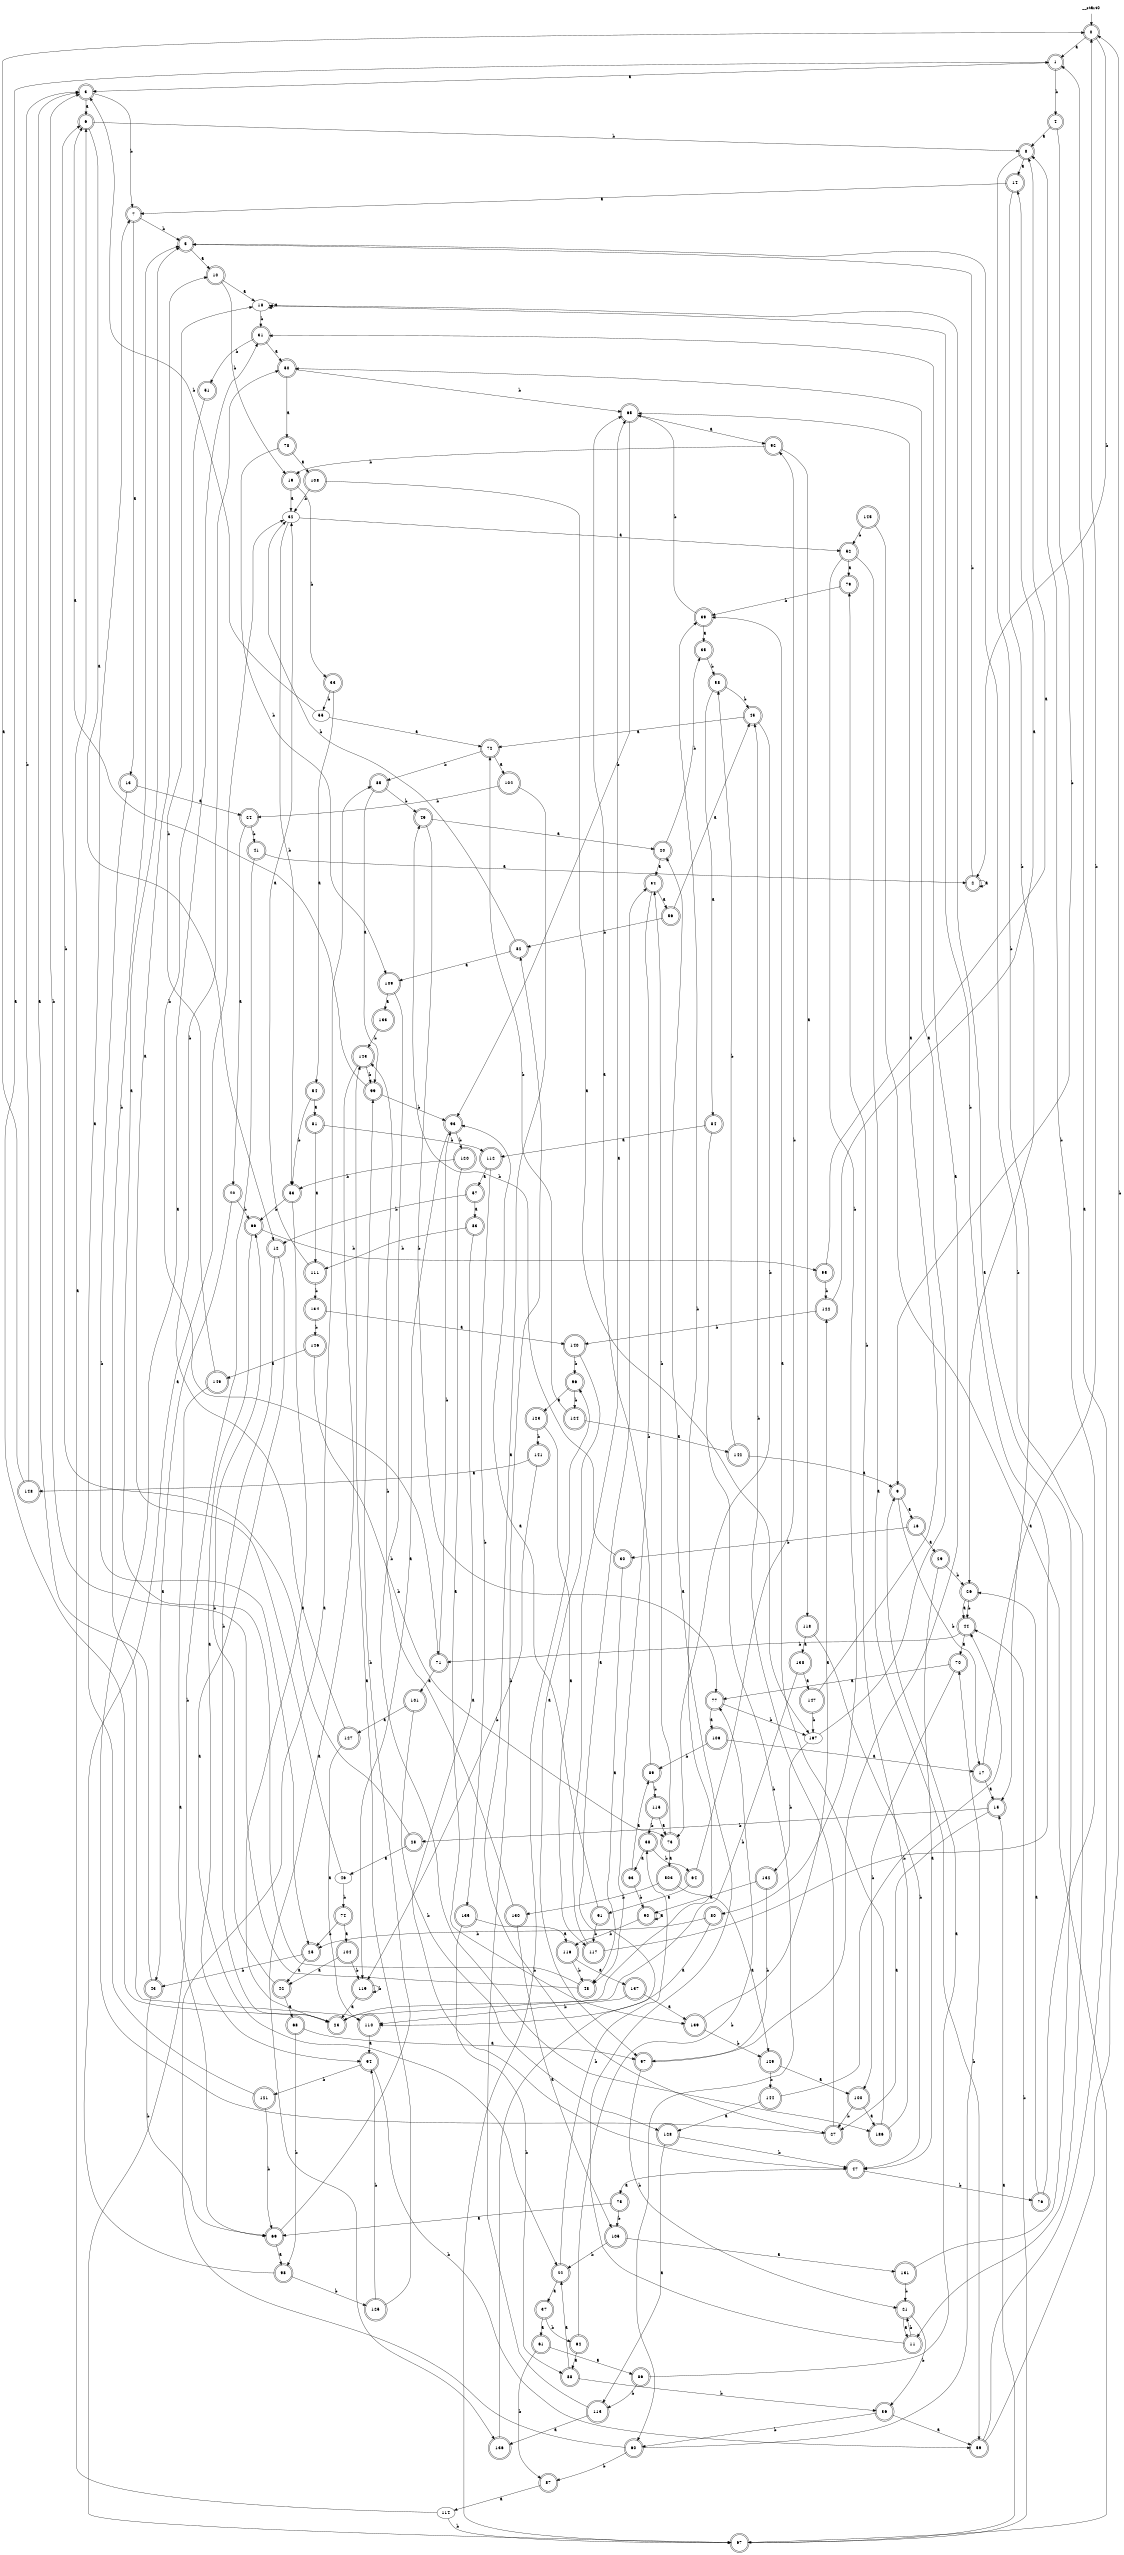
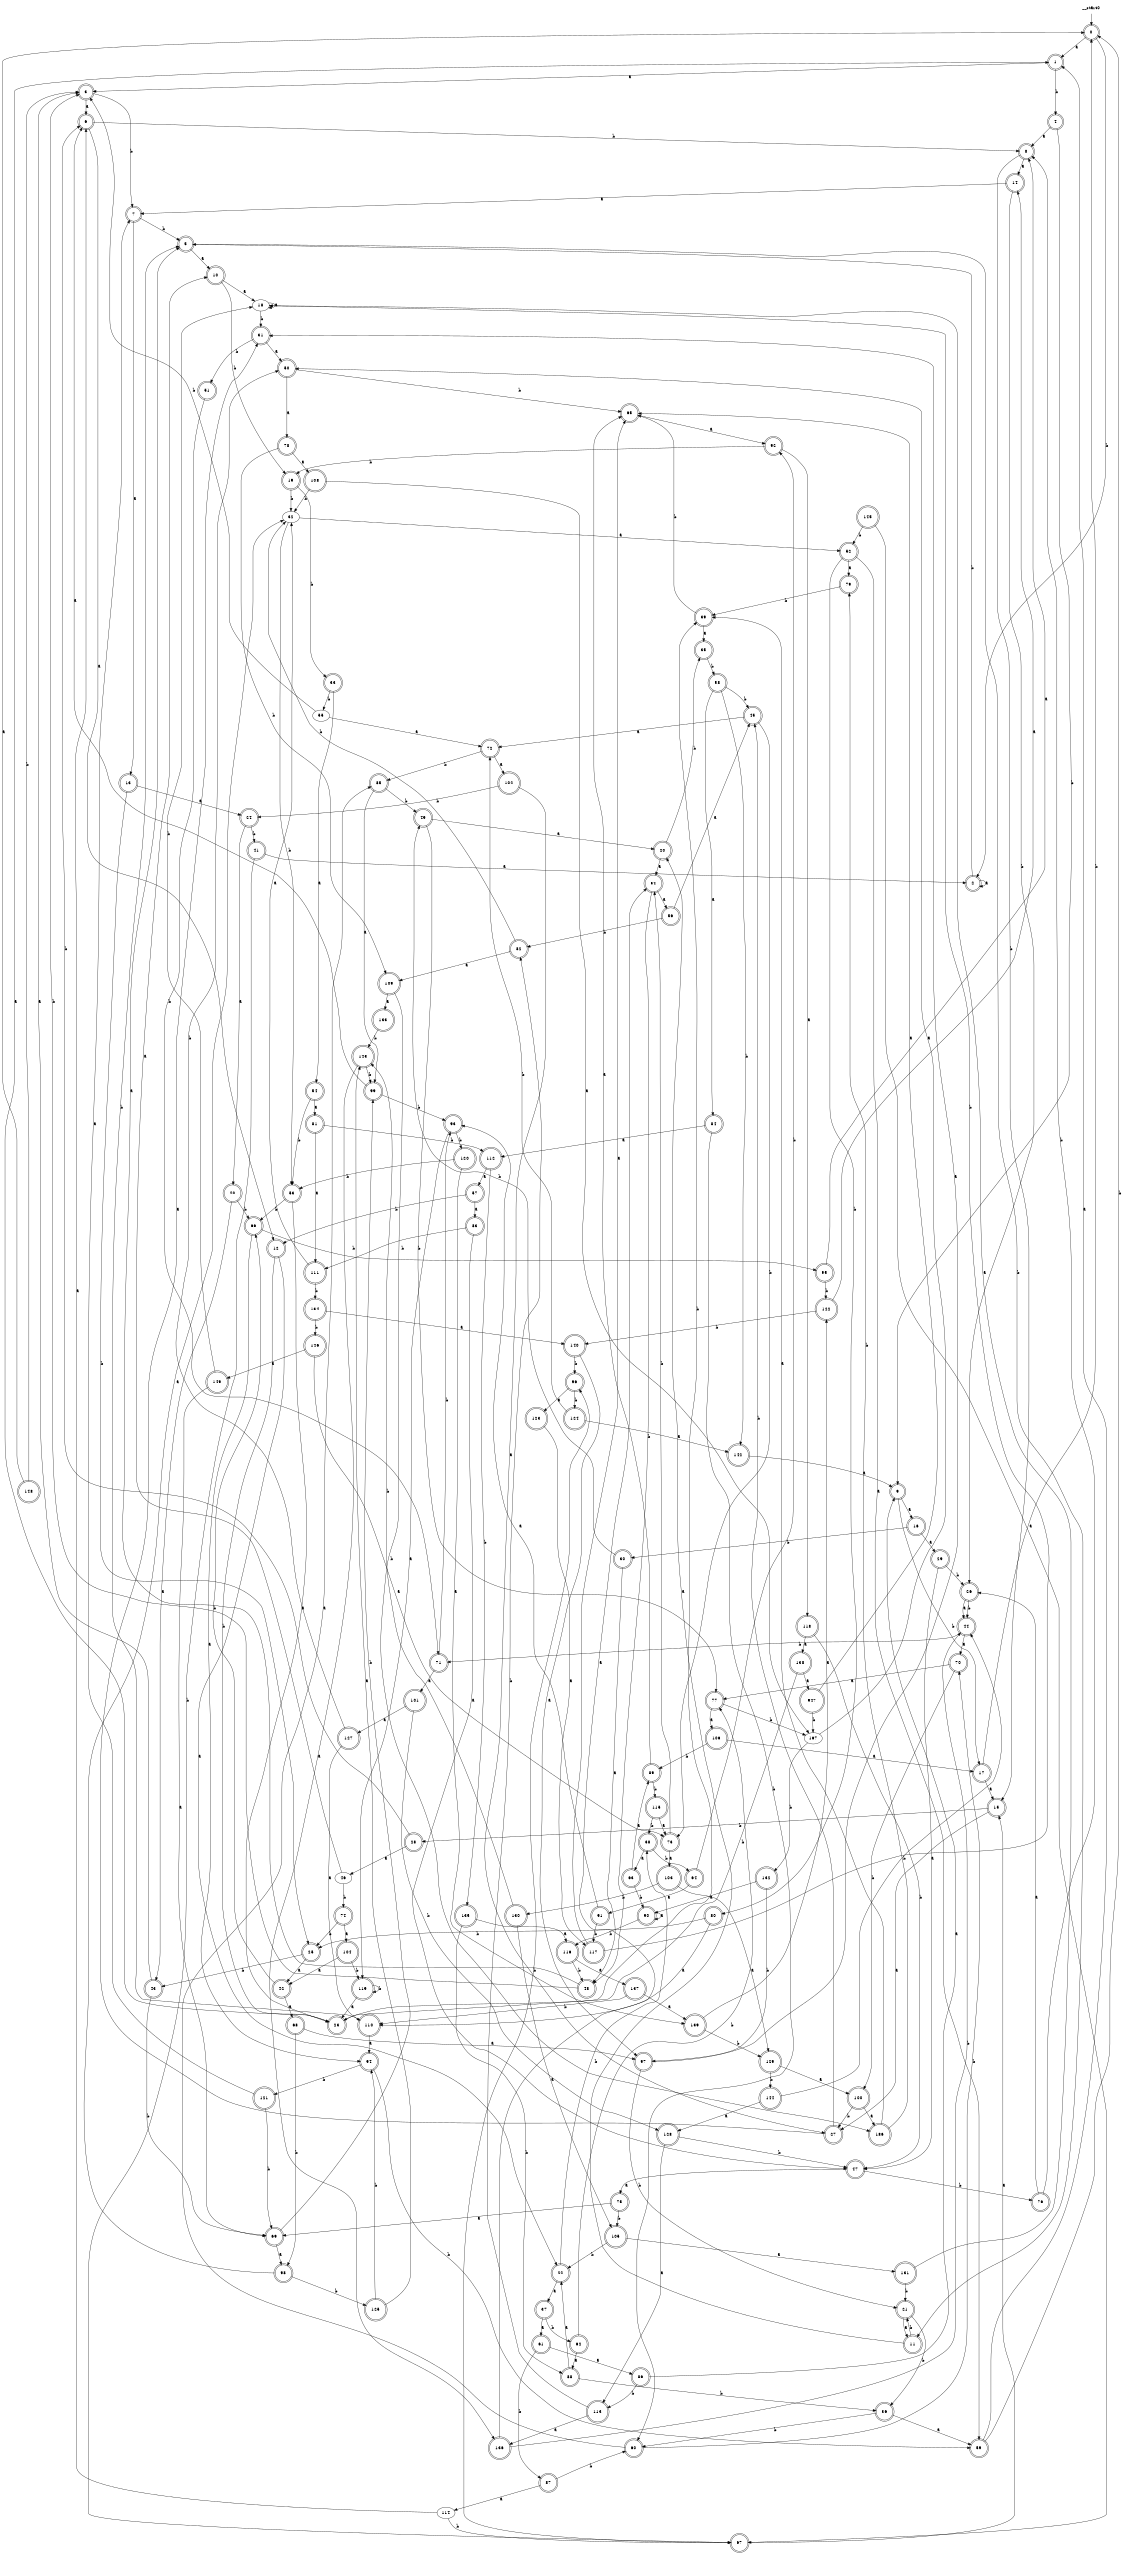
(292, 499) -> (292, 499)
(609, 782) -> none
(731, 1070) -> (745, 1065)
(539, 1455) -> none
(399, 1592) -> (399, 1592)
(812, 1701) -> (812, 1701)
(669, 1878) -> (669, 1878)
(1023, 2204) -> (955, 2215)
(594, 2468) -> (589, 2464)
